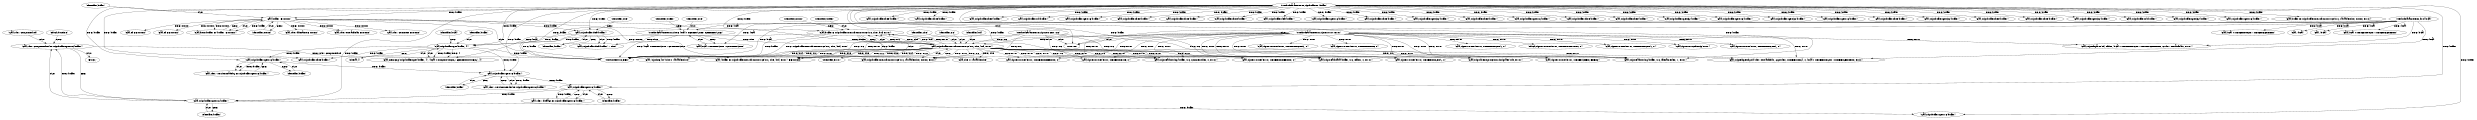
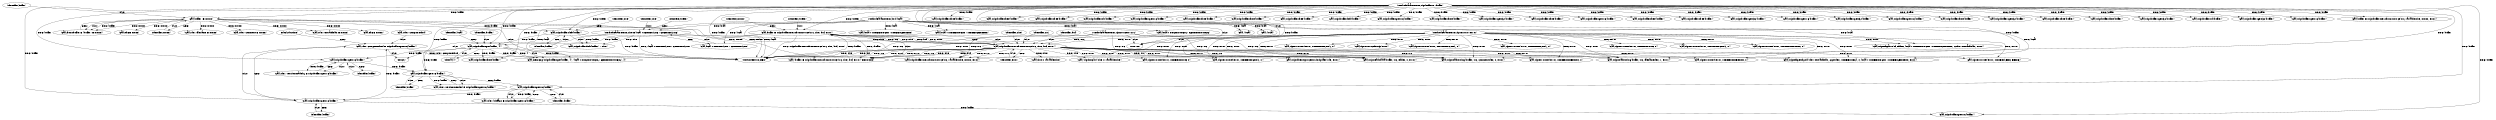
none -> (1183, 33)
none -> (502, 42)
(1556, 46) -> (1779, 46)
